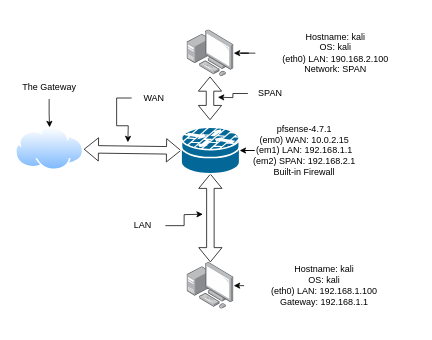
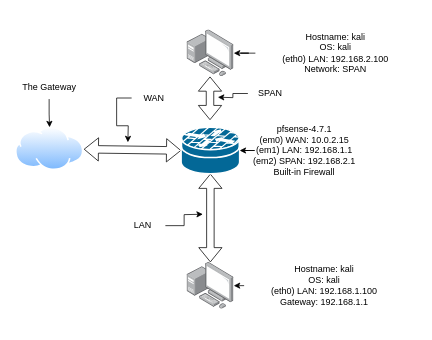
(336, 53) -> (336, 53)
